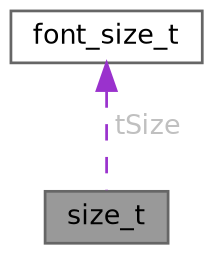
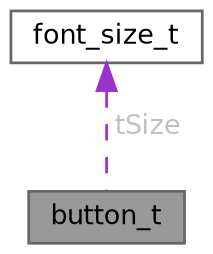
(107, 217) -> (107, 217)
